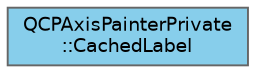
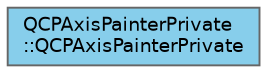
(128, 37) -> (134, 37)
